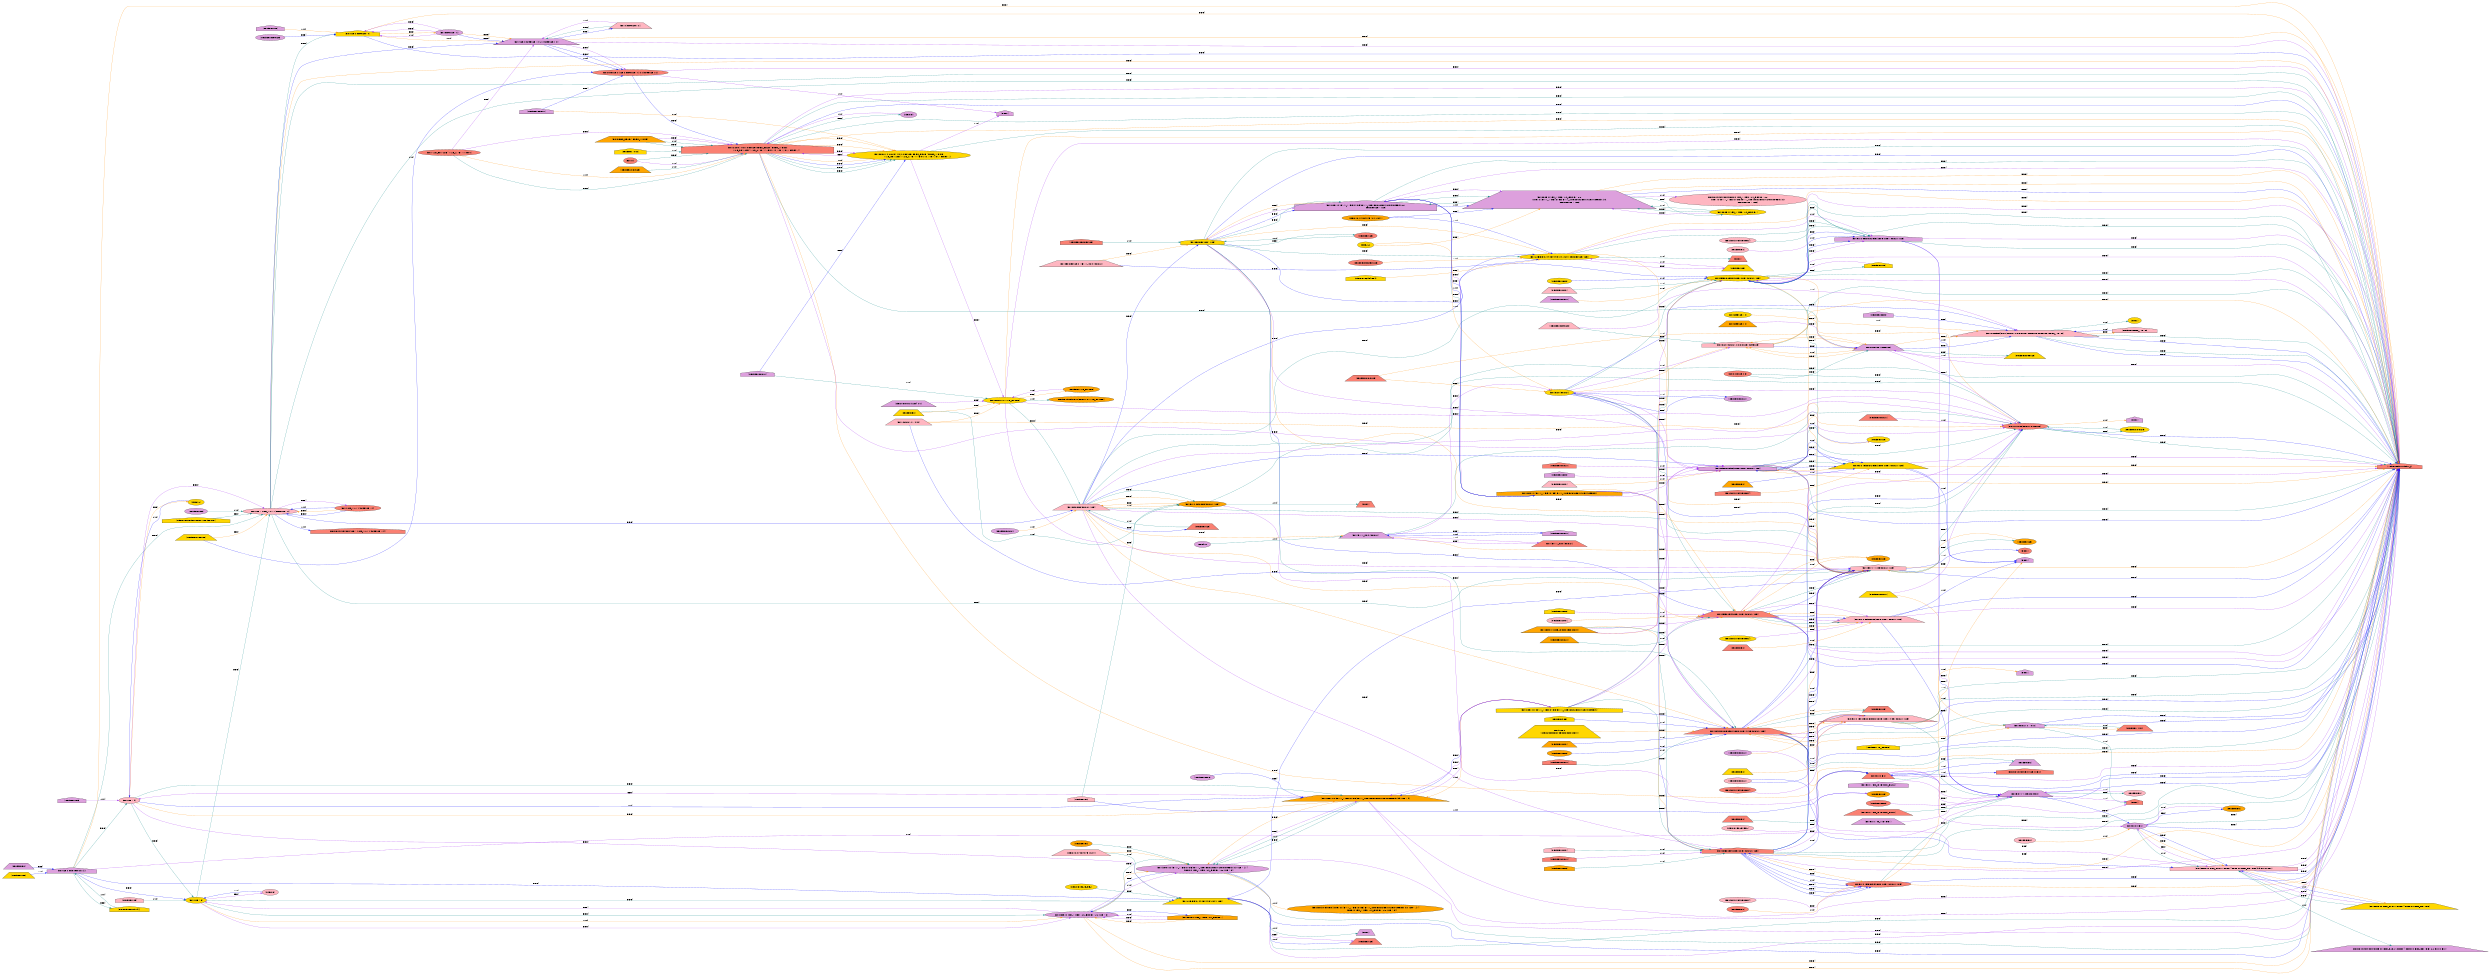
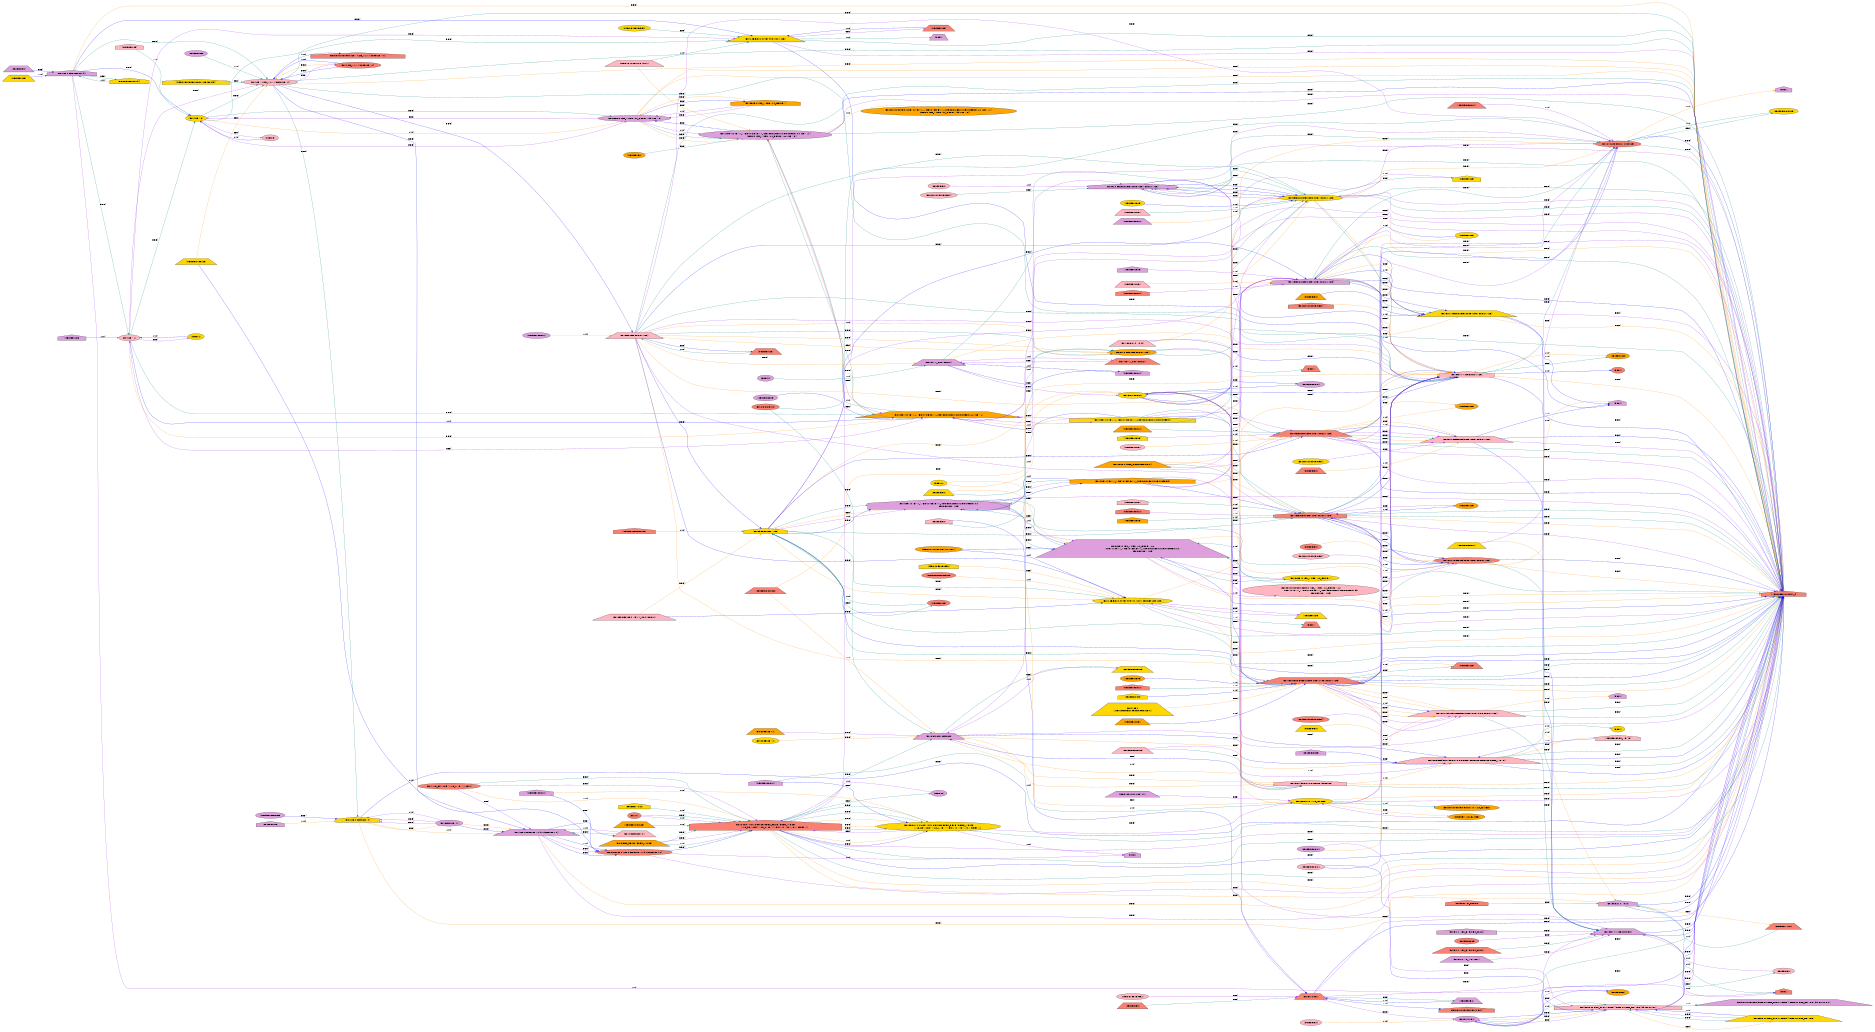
(1956, 381) -> (1031, 440)
(1050, 448) -> none
none -> (1027, 535)
(139, 612) -> (163, 341)
(1878, 747) -> (1467, 903)
(2025, 772) -> (1467, 1010)
(2086, 807) -> none
